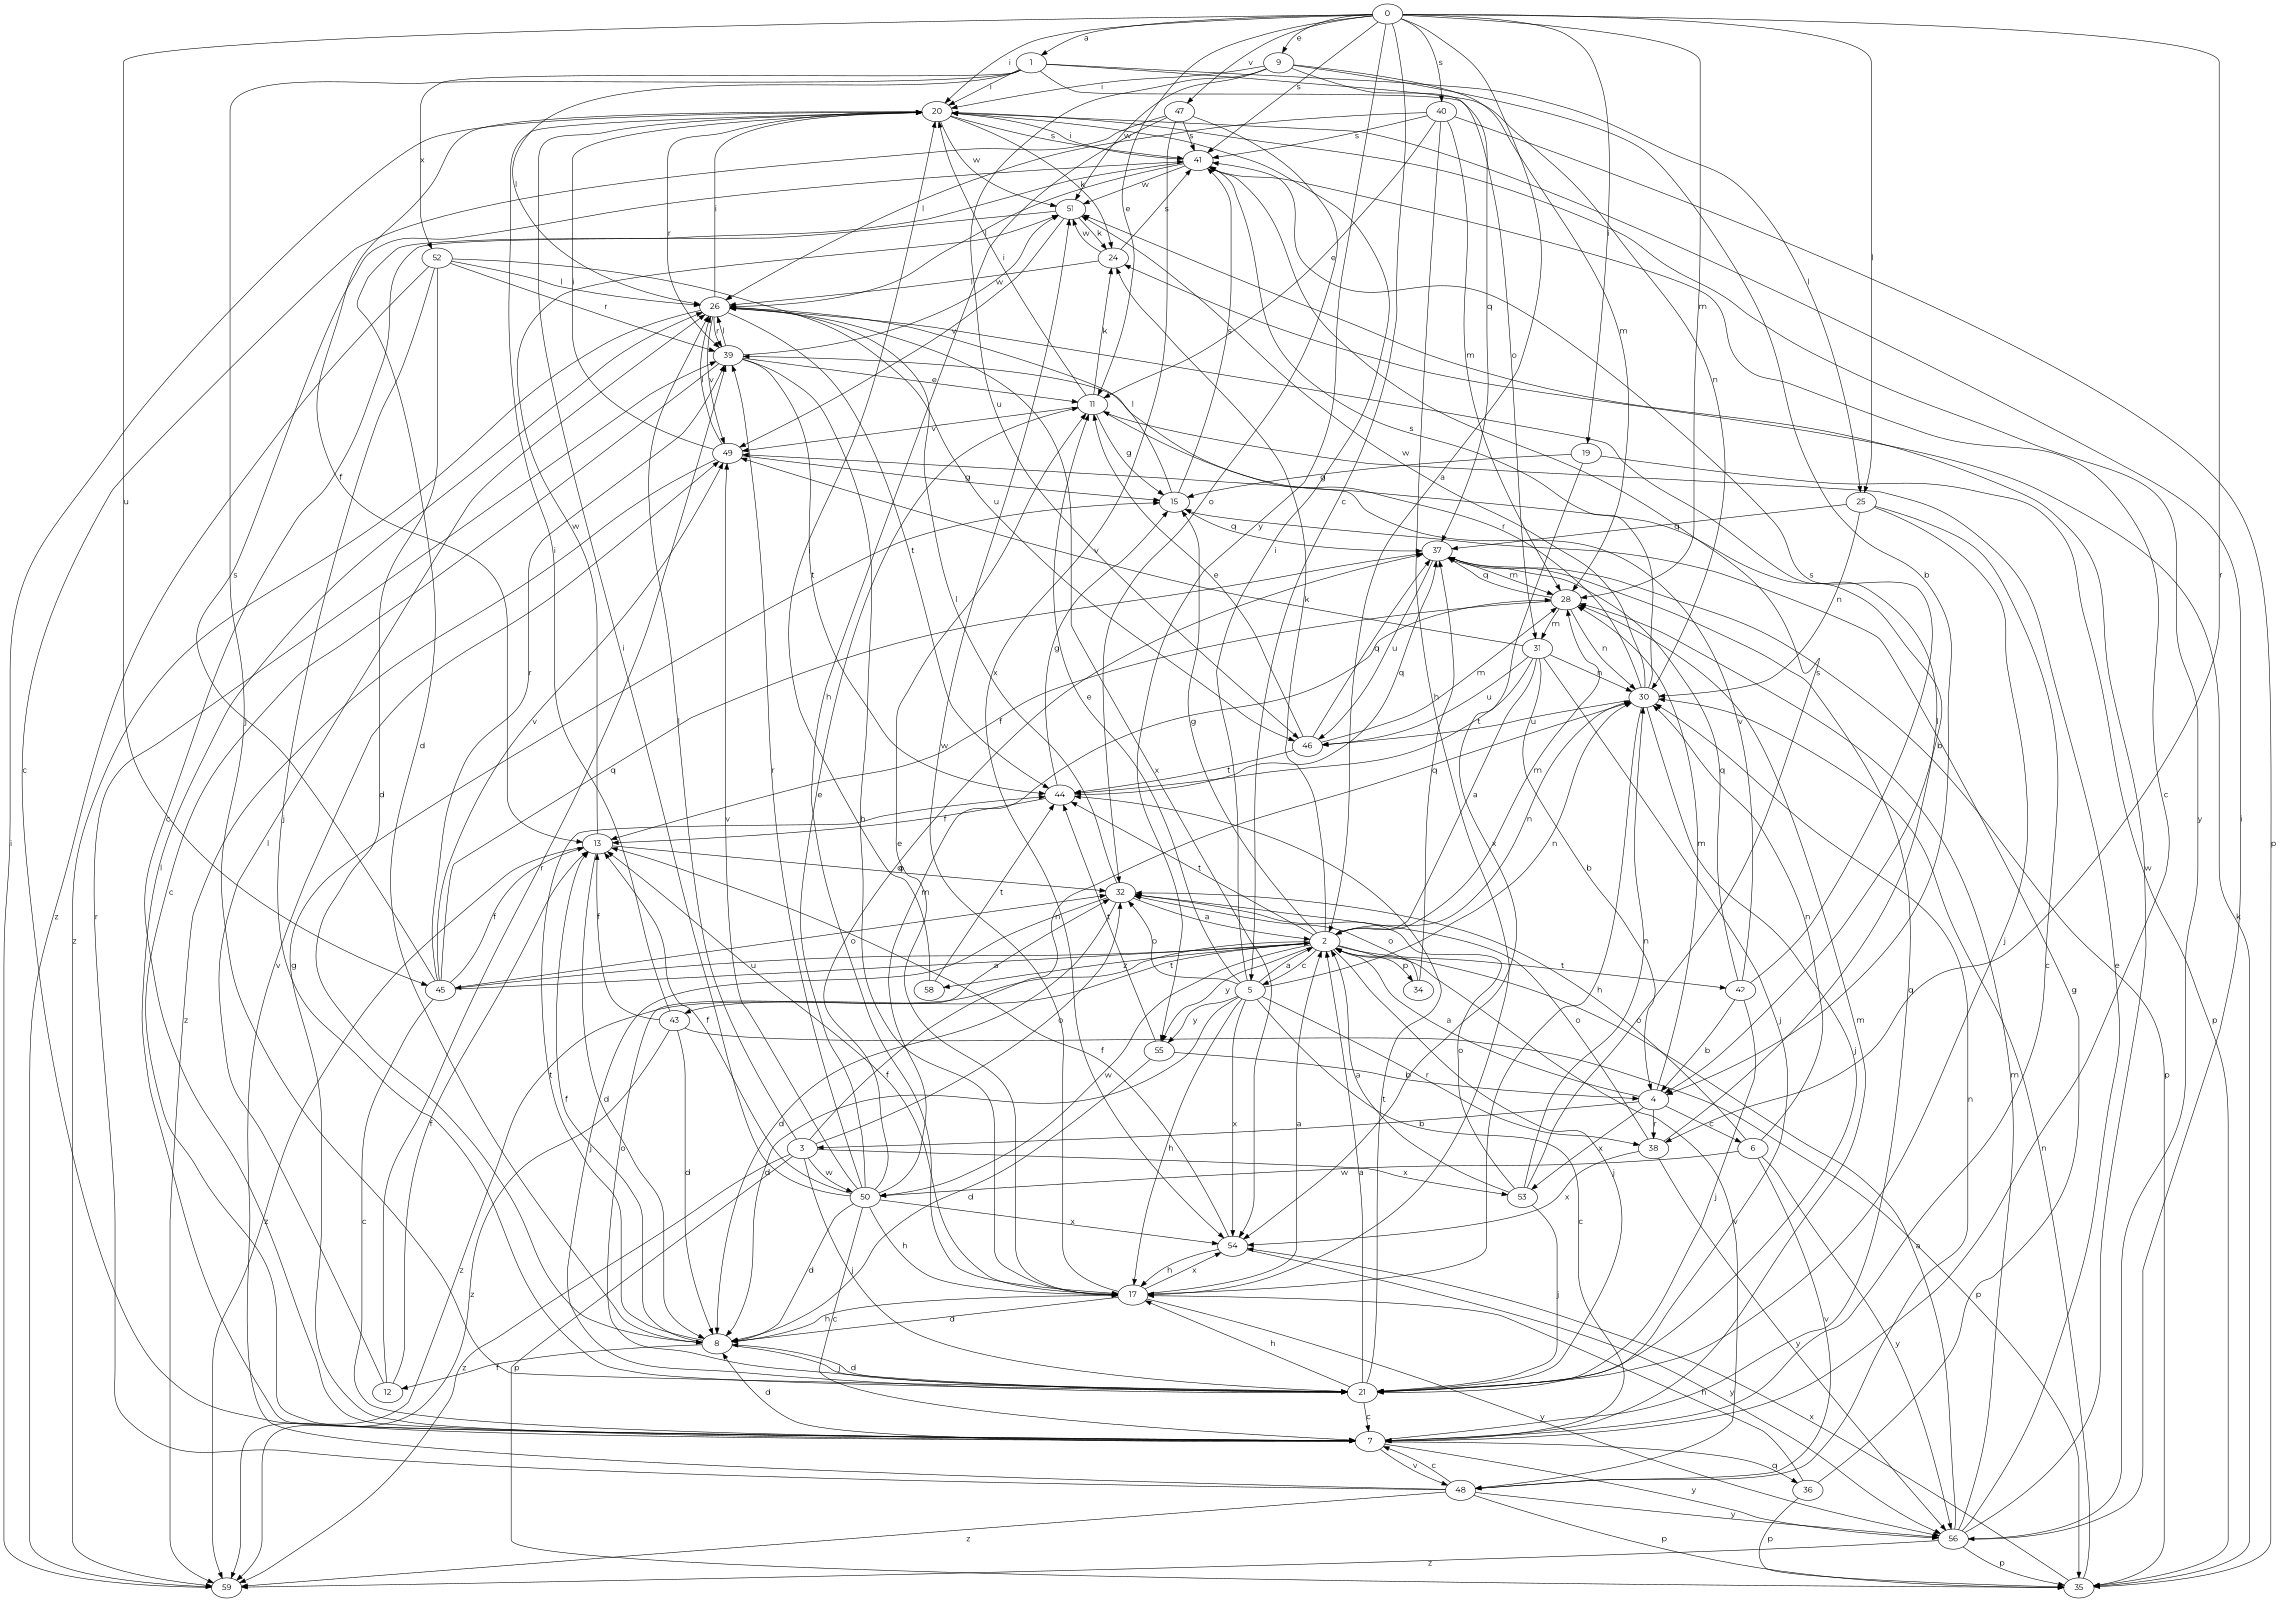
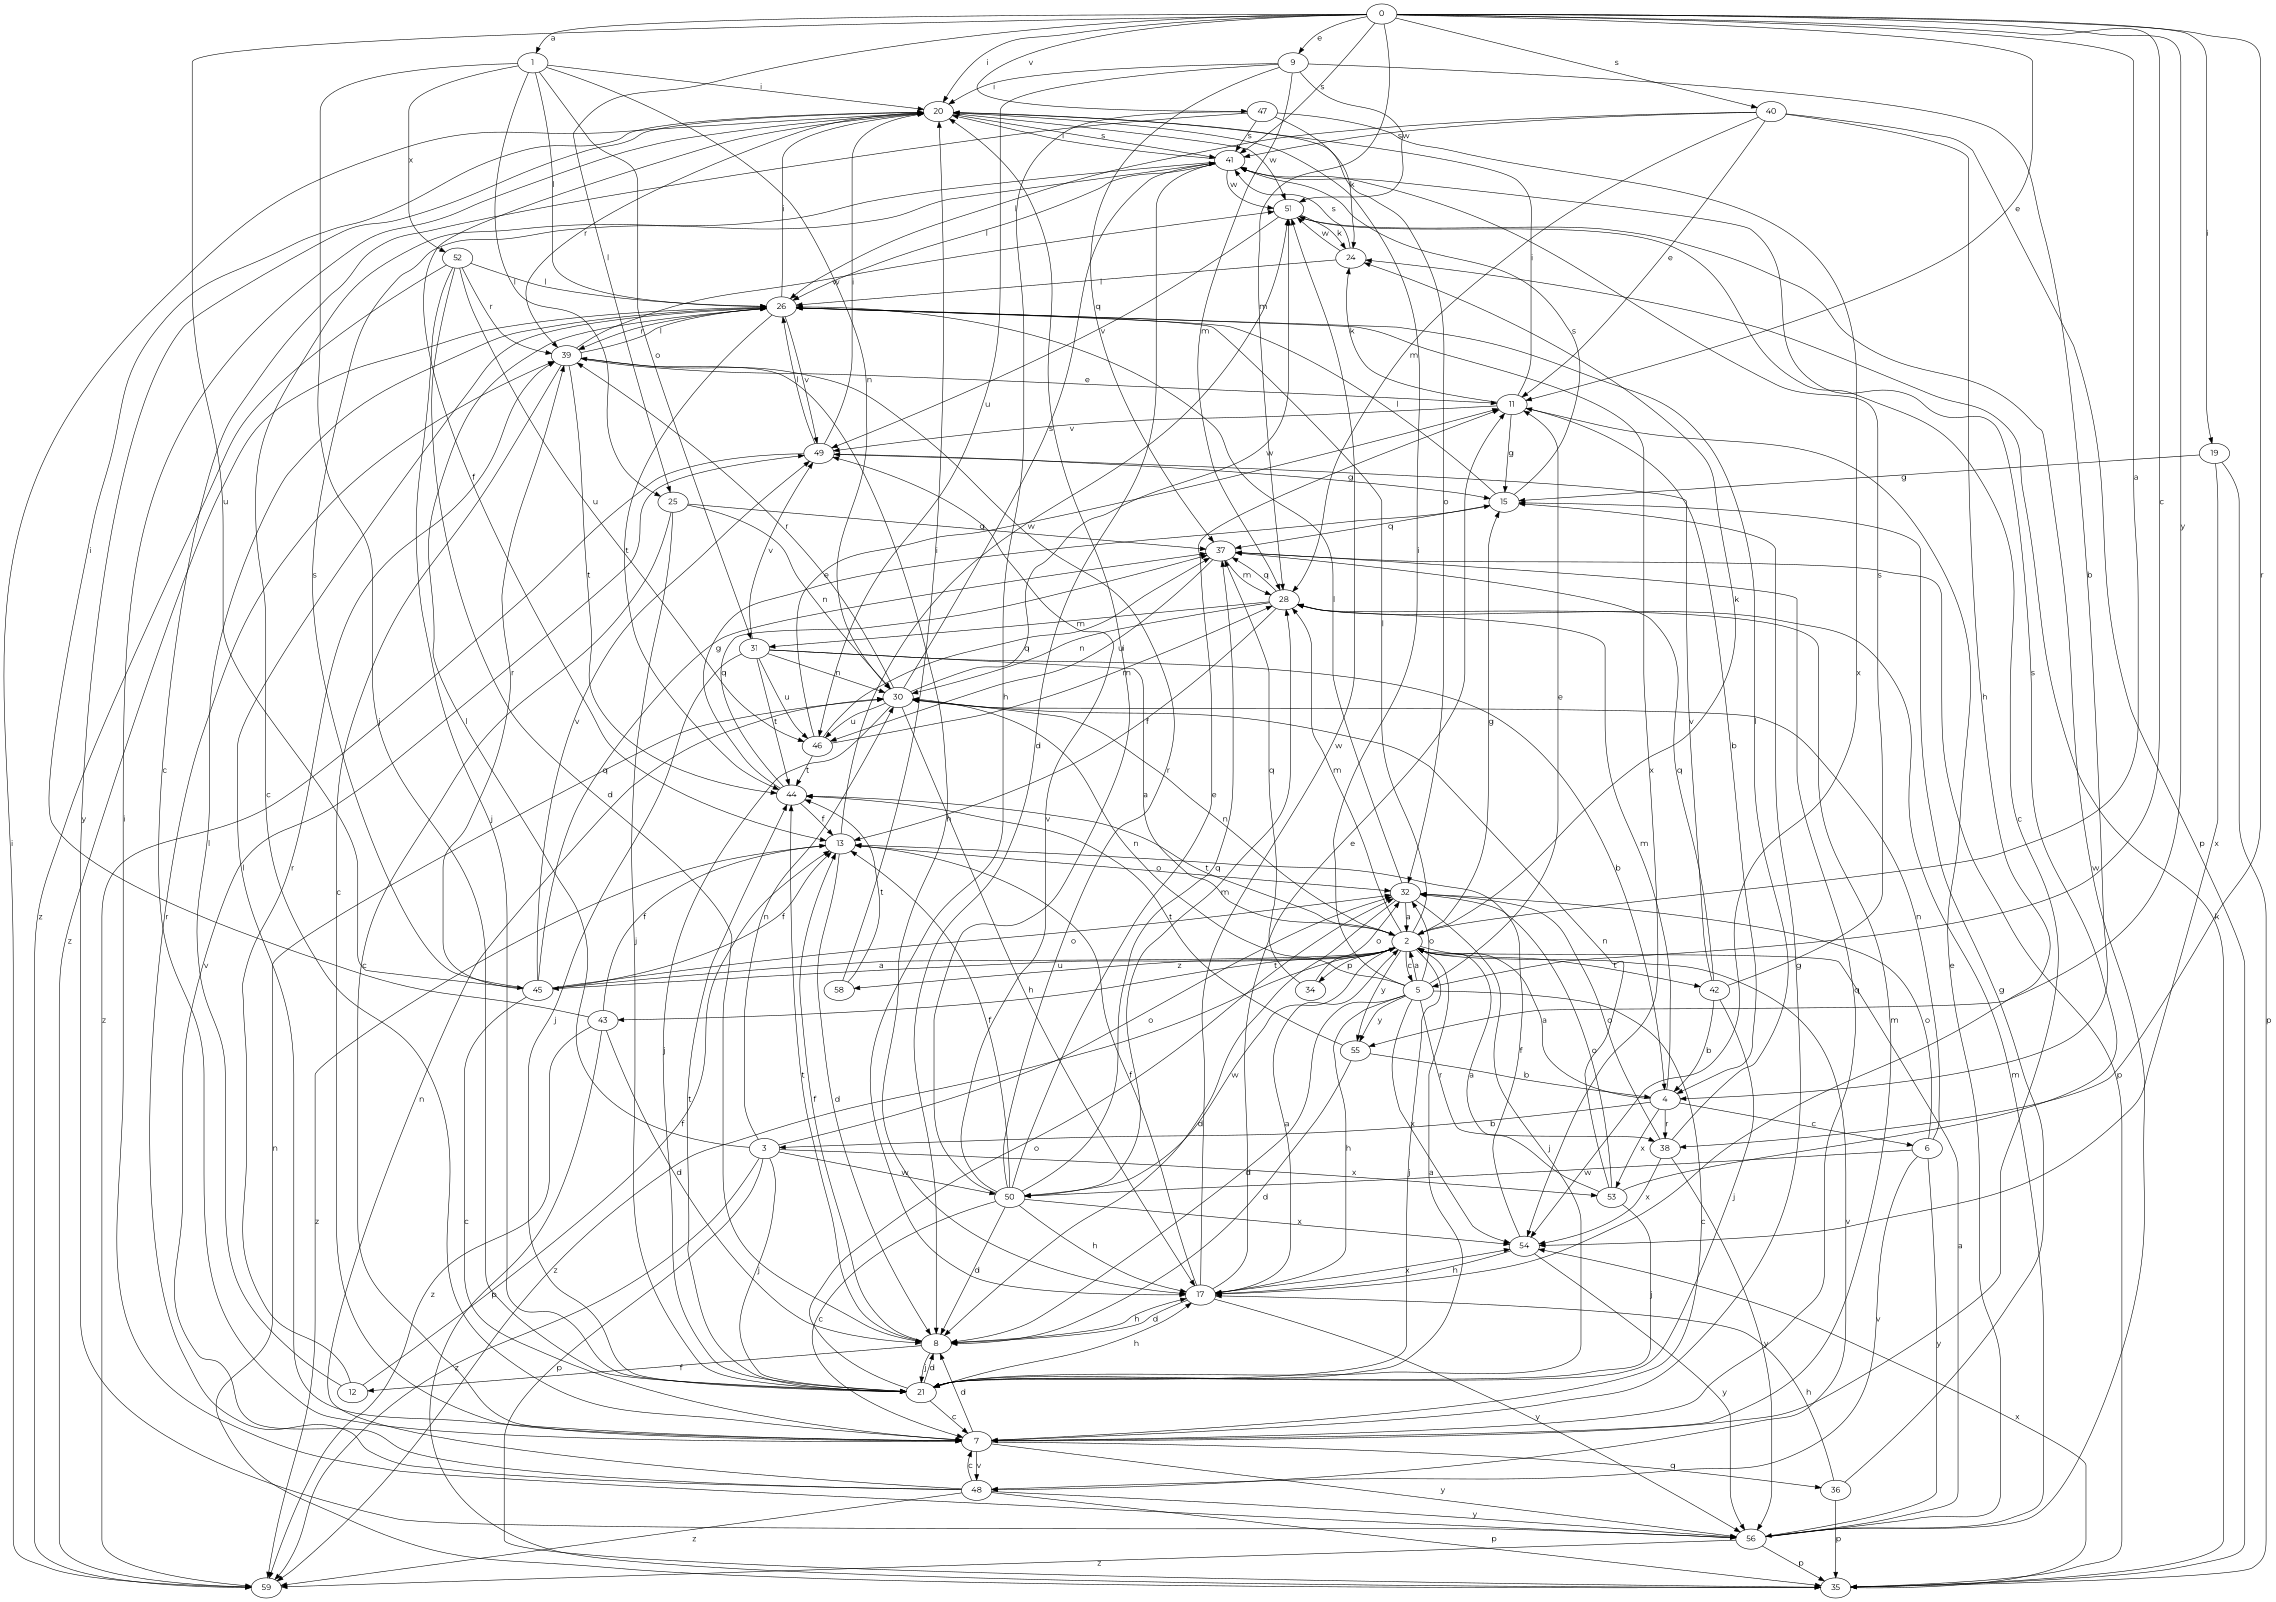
none -> (1311, 421)
